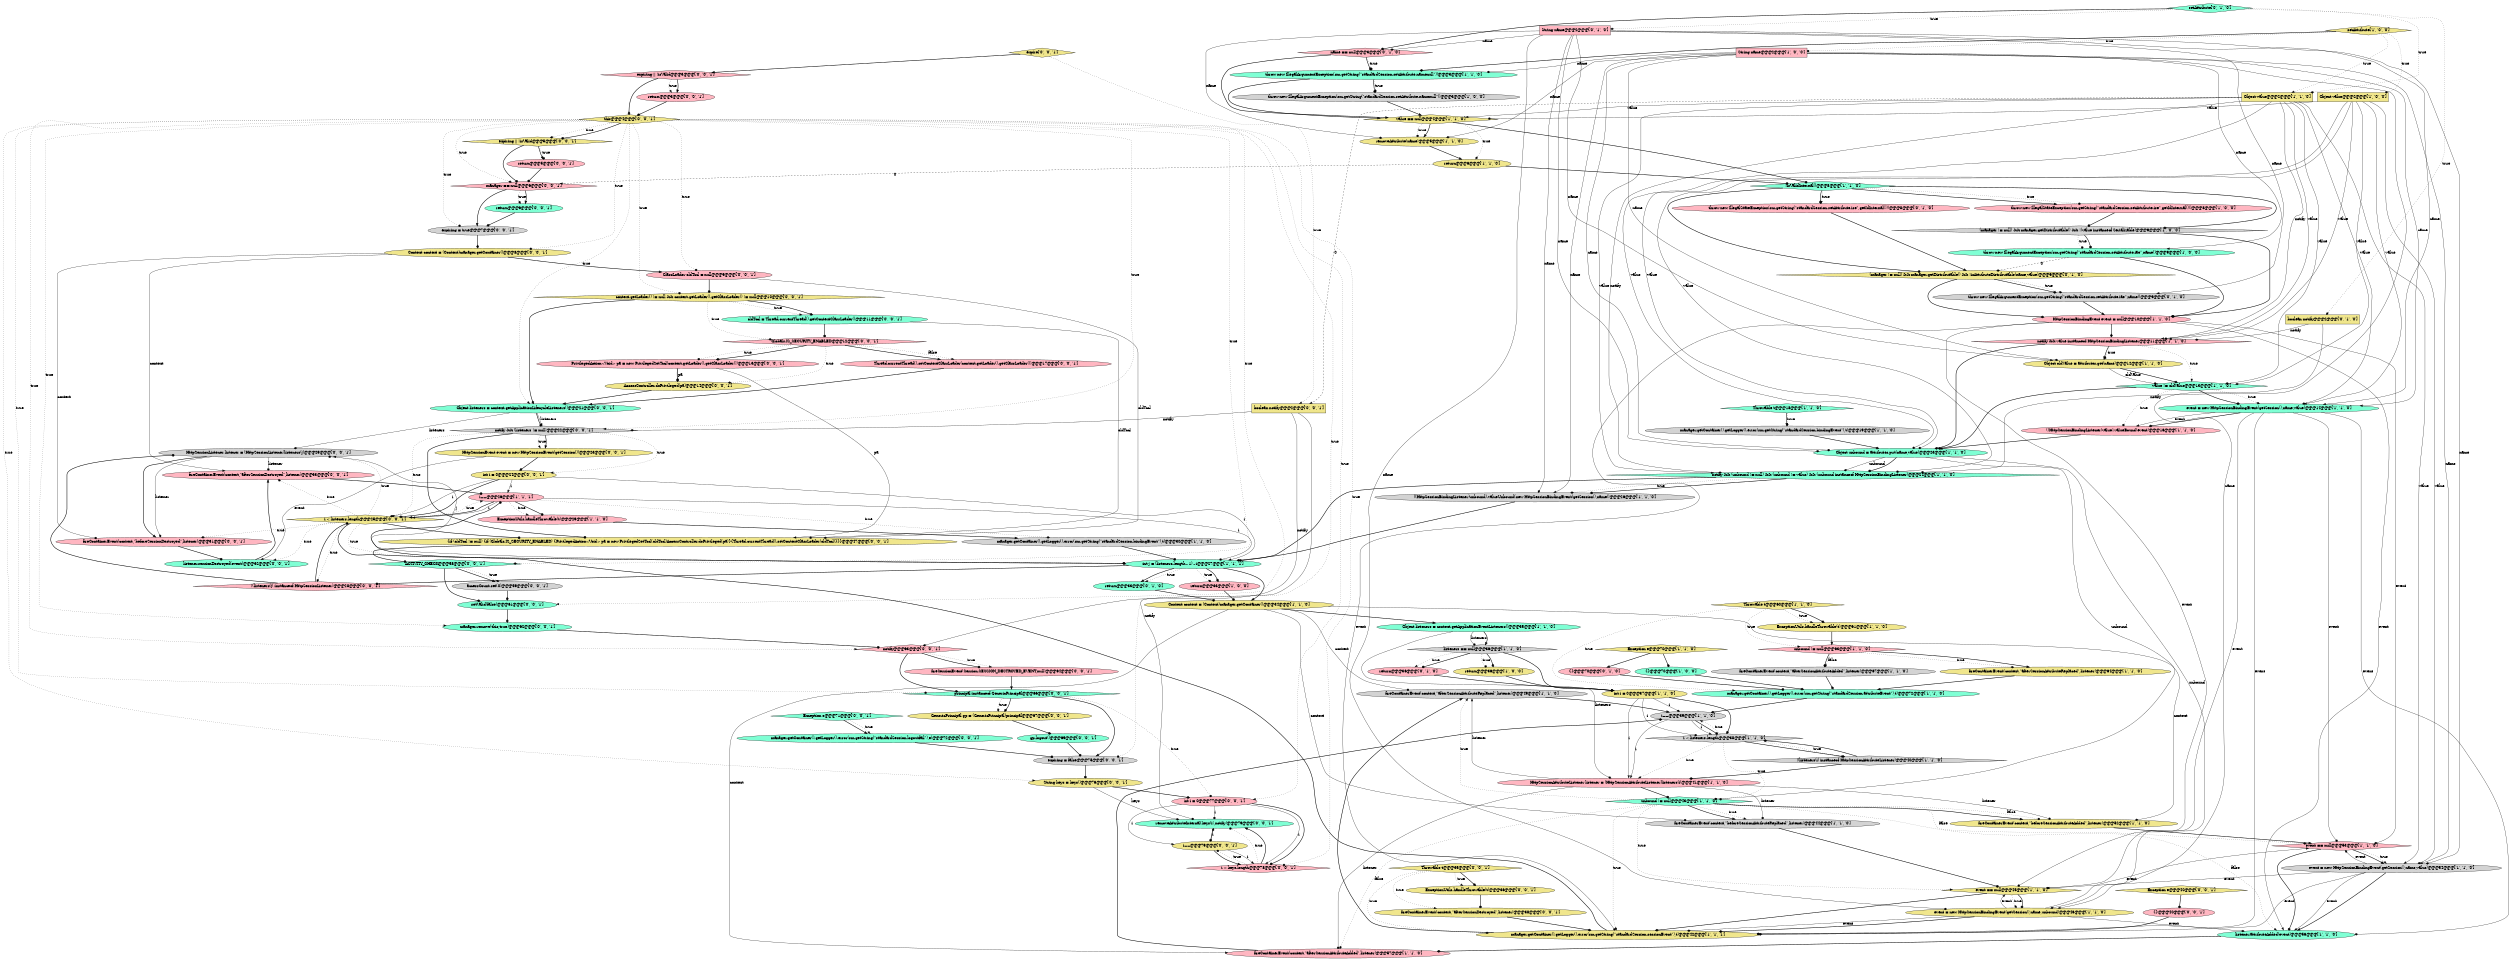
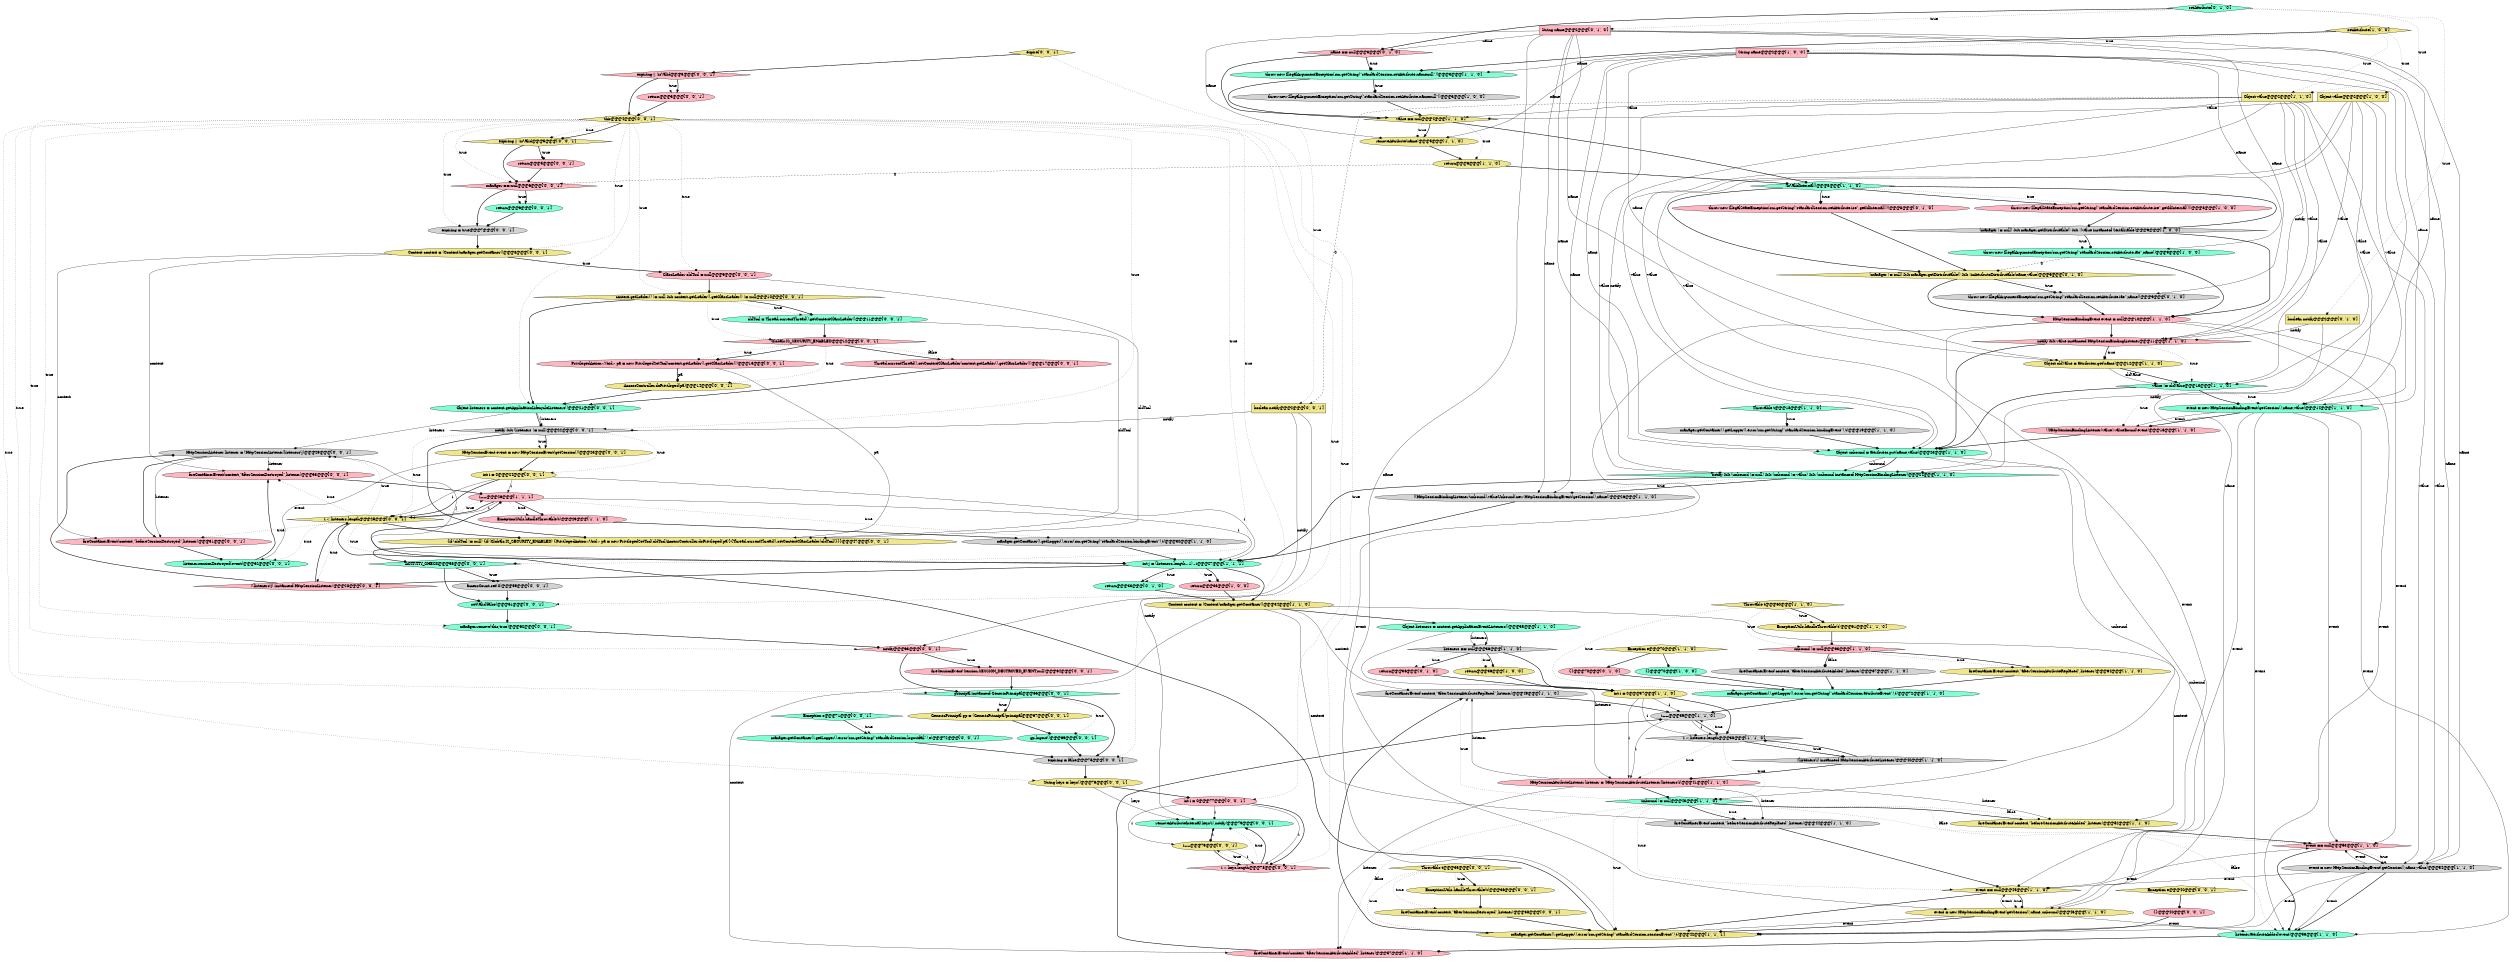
(1832, 637) -> (1832, 637)
(1147, 730) -> (1086, 706)
(1233, 859) -> (1233, 859)
